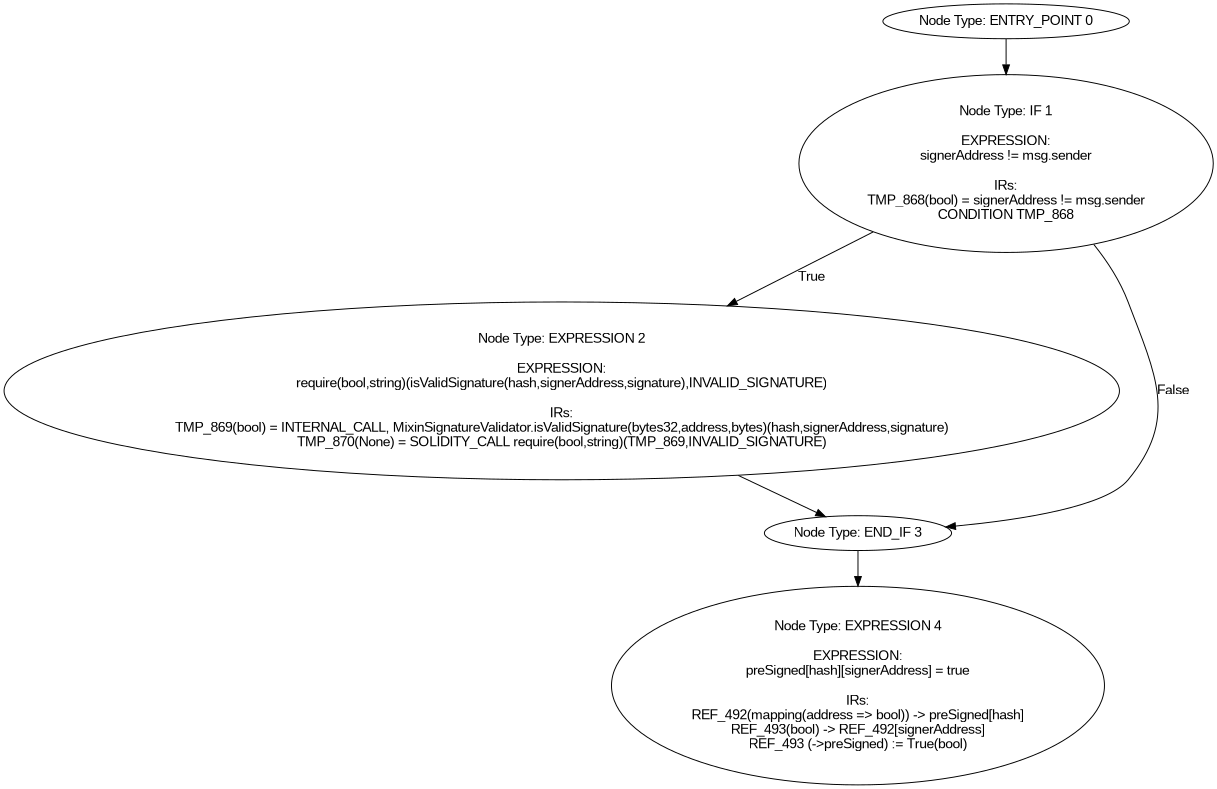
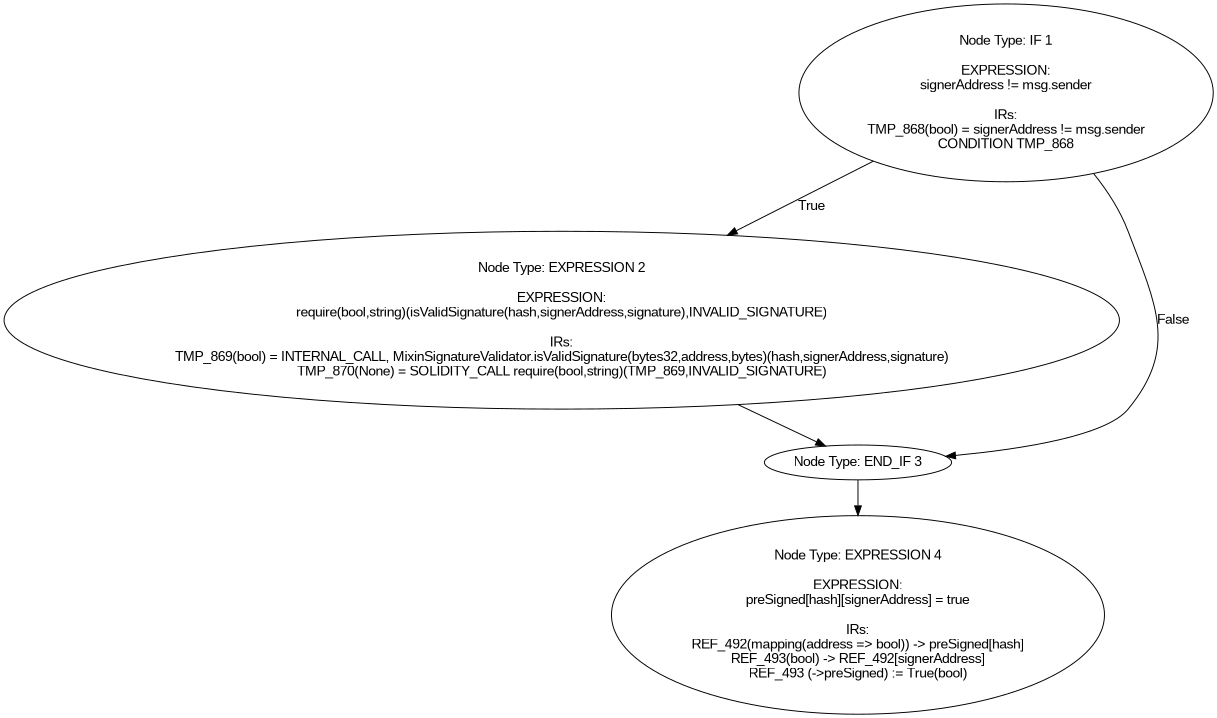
(1006, 21) -> none
